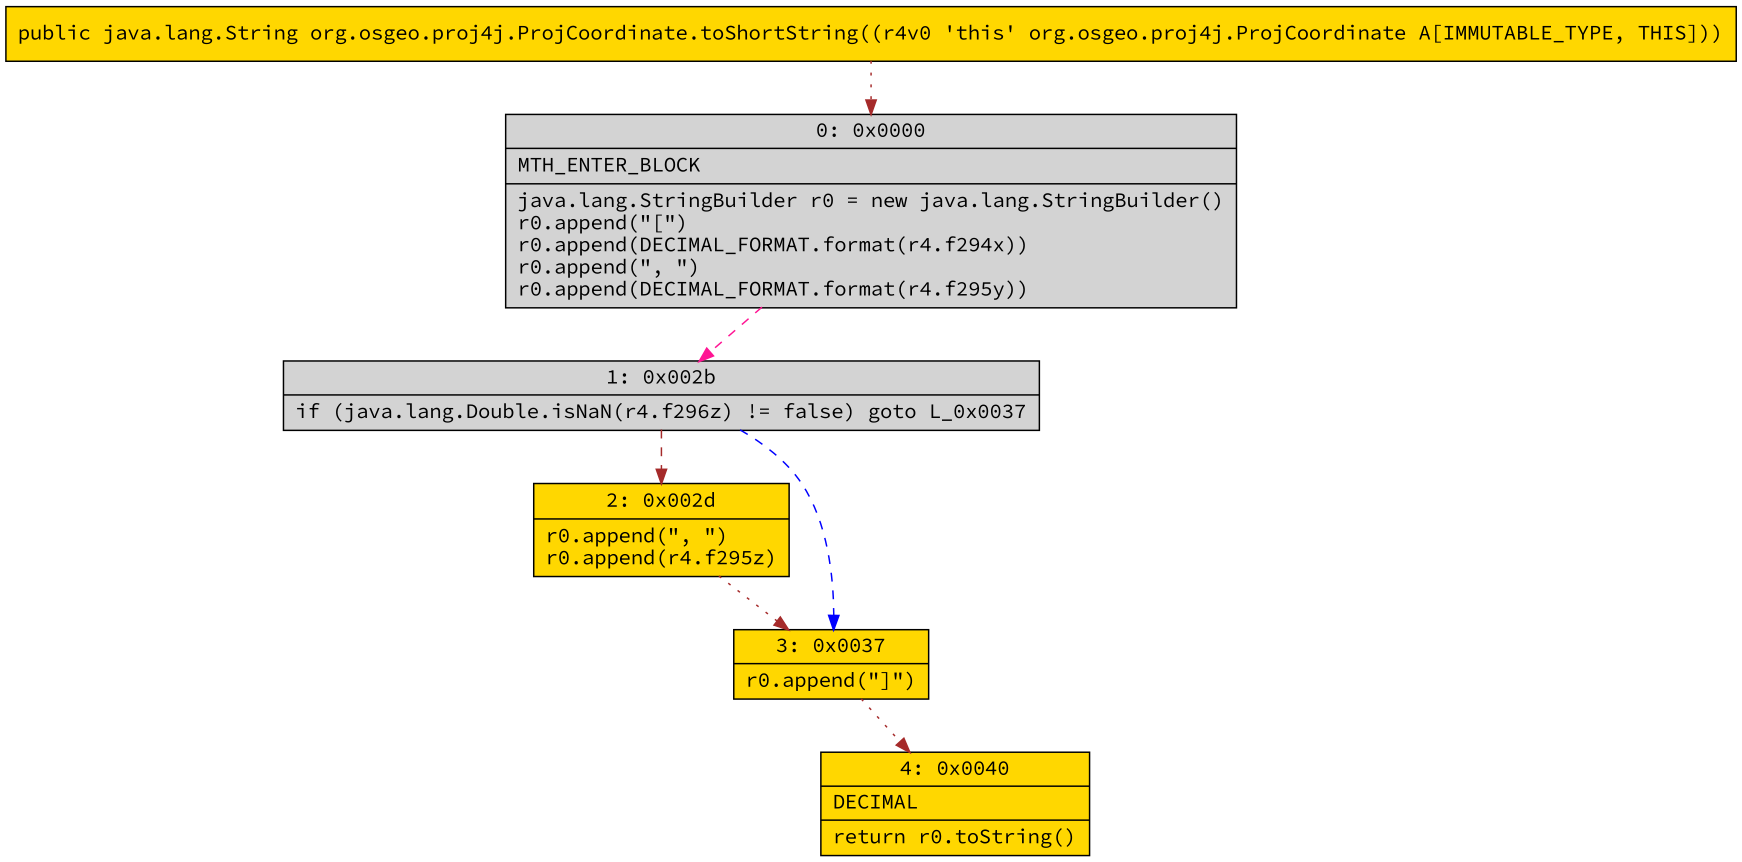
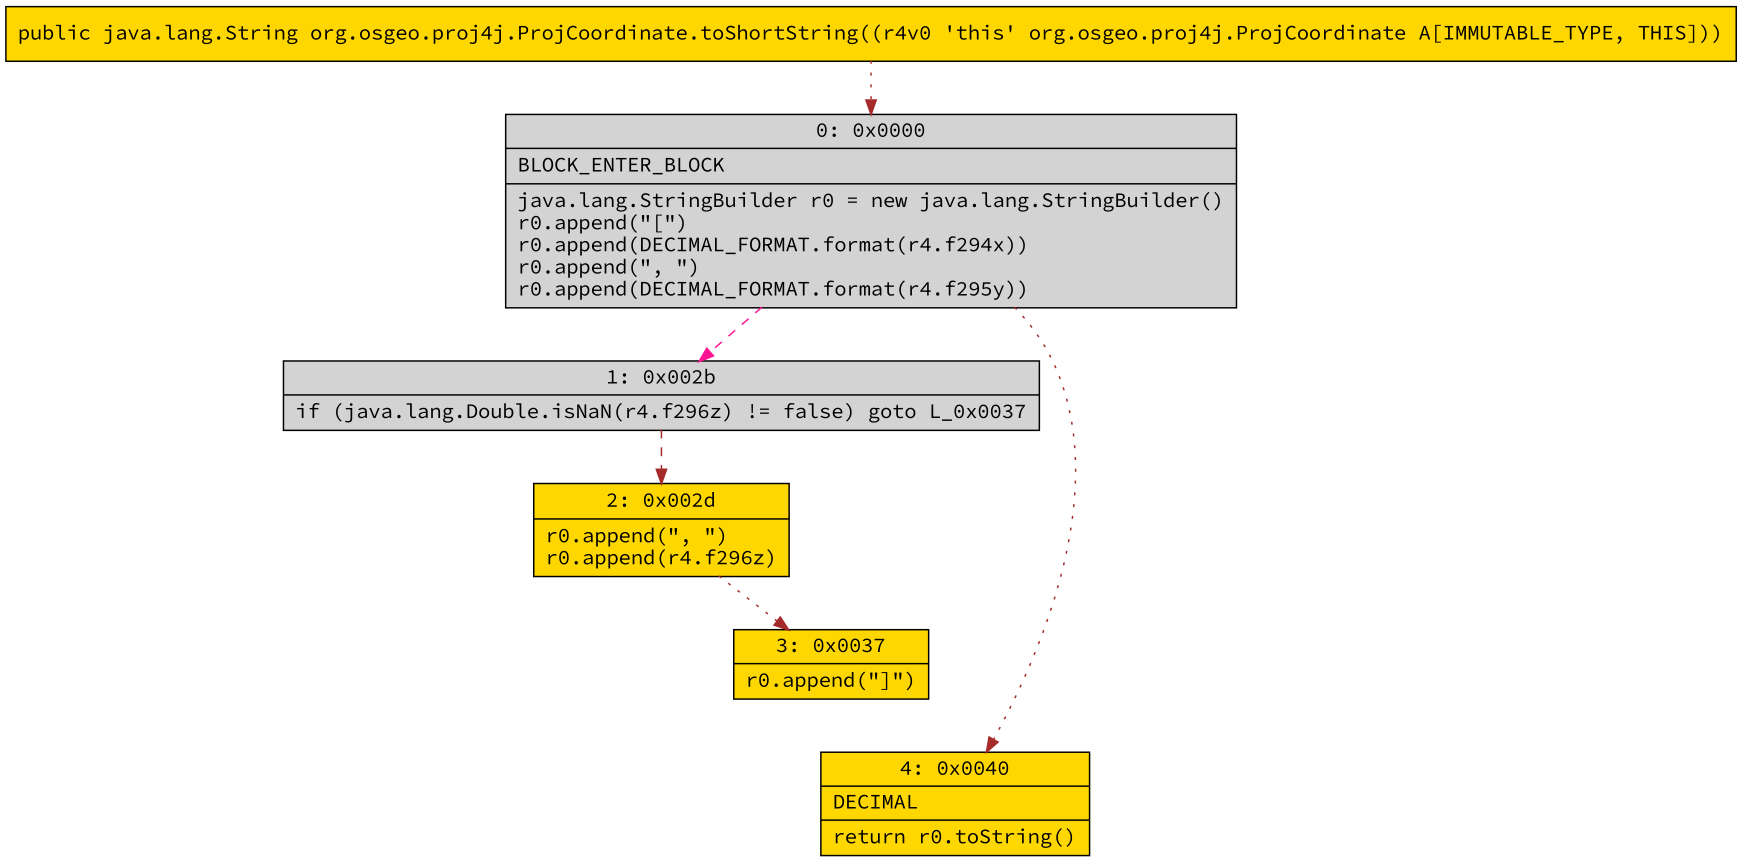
(609, 165) -> (622, 165)
(814, 508) -> none
(661, 558) -> (661, 558)
(881, 720) -> (1071, 523)
